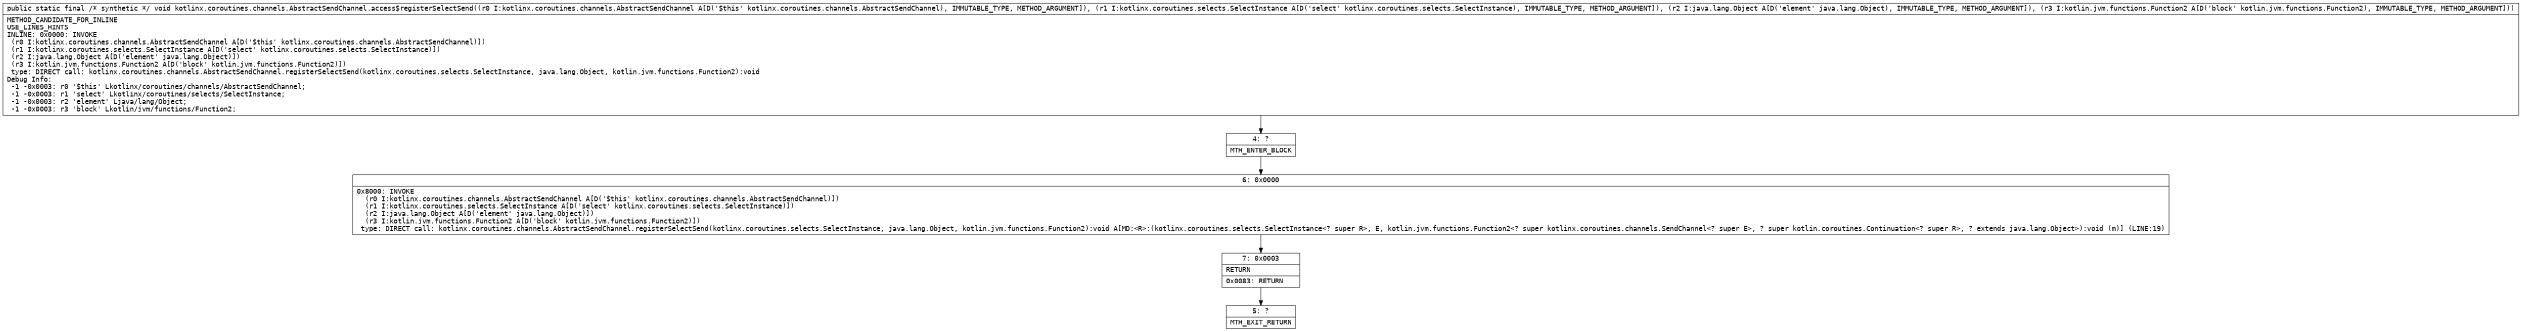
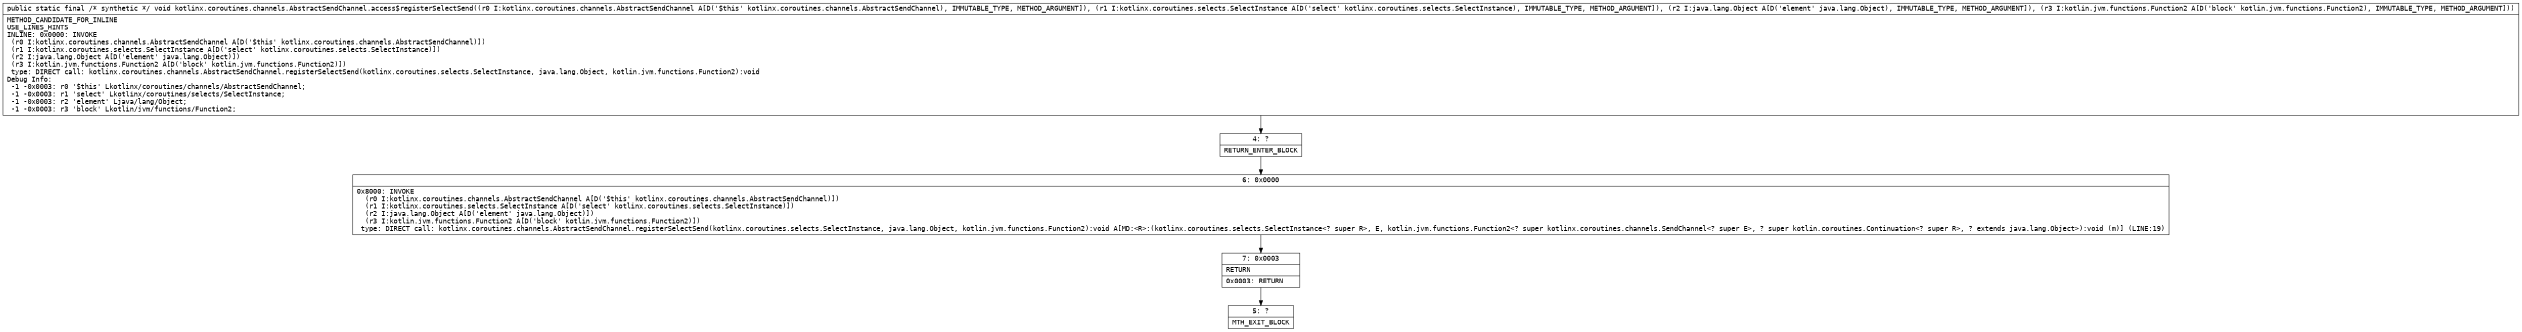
(1261, 150) -> (1261, 150)
(1261, 281) -> (1261, 281)
(1261, 323) -> (1261, 323)
